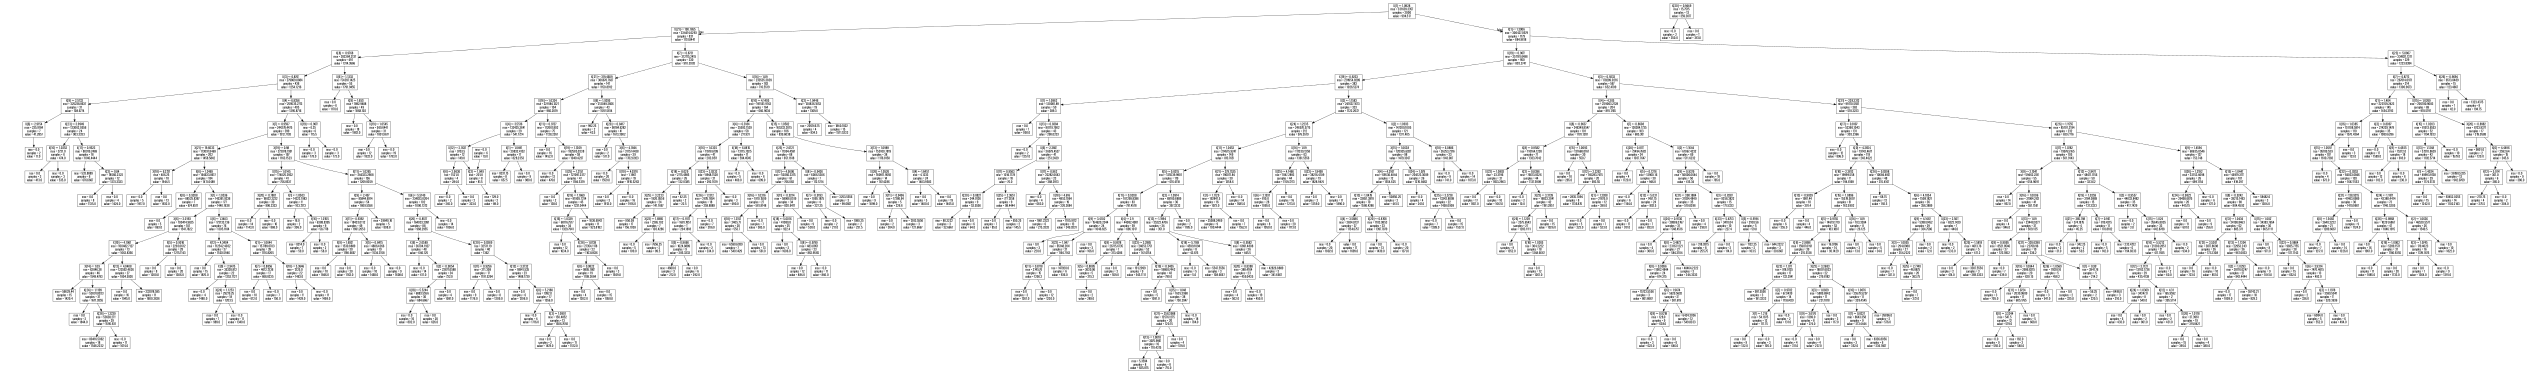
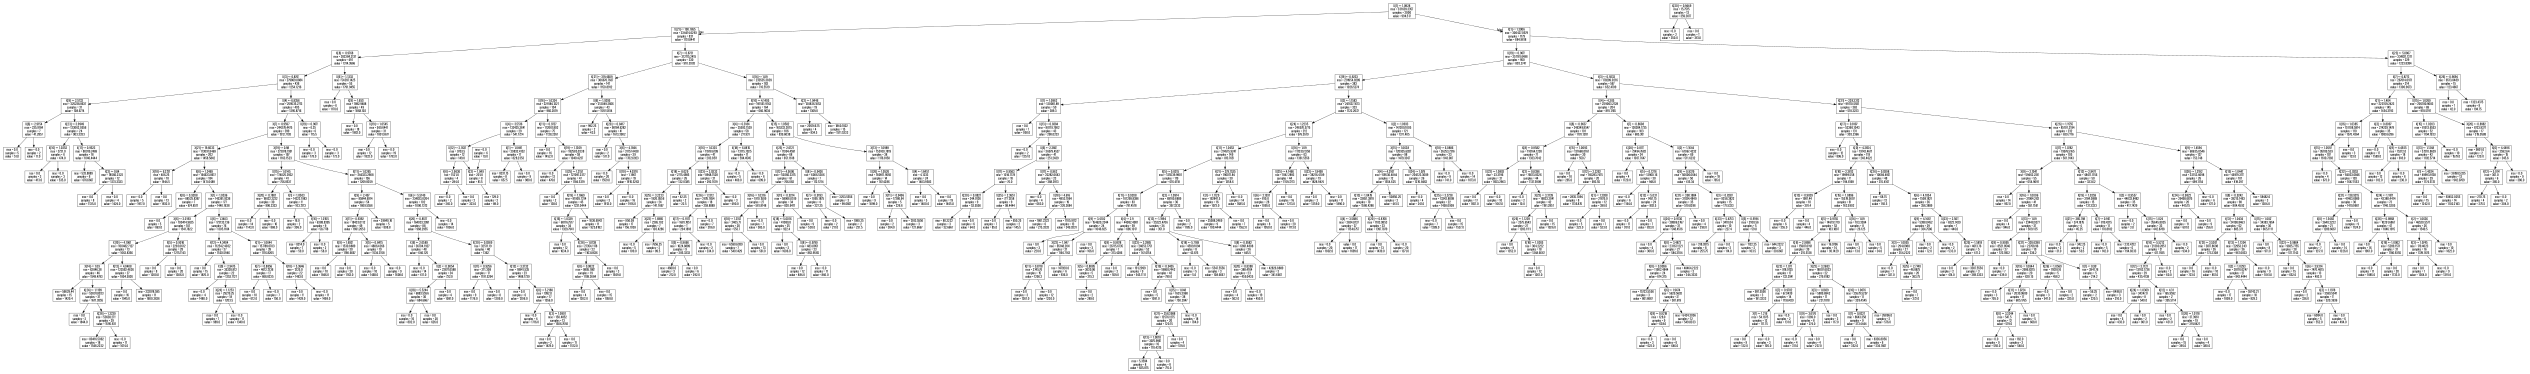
none -> (12, 153)
(1949, 236) -> (1935, 236)
none -> (1784, 282)
